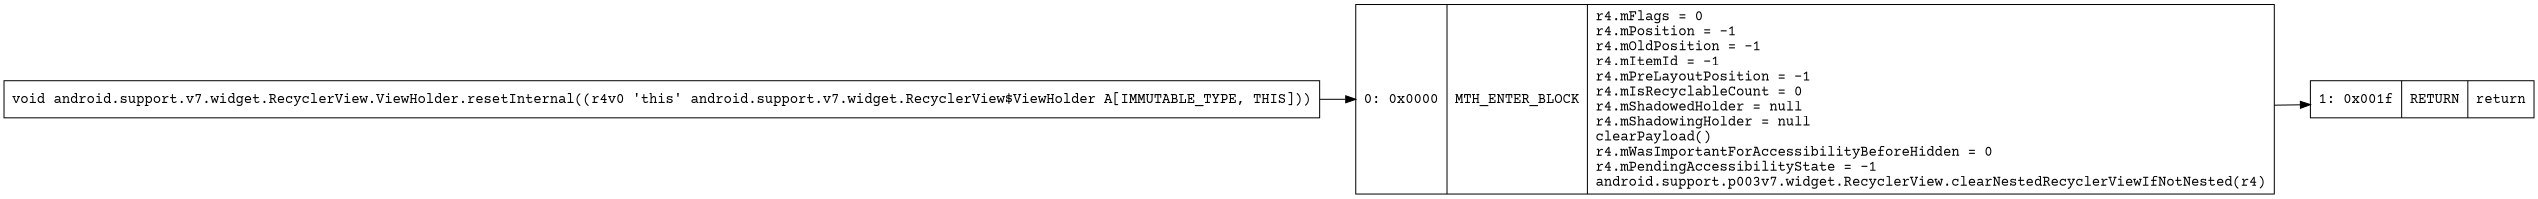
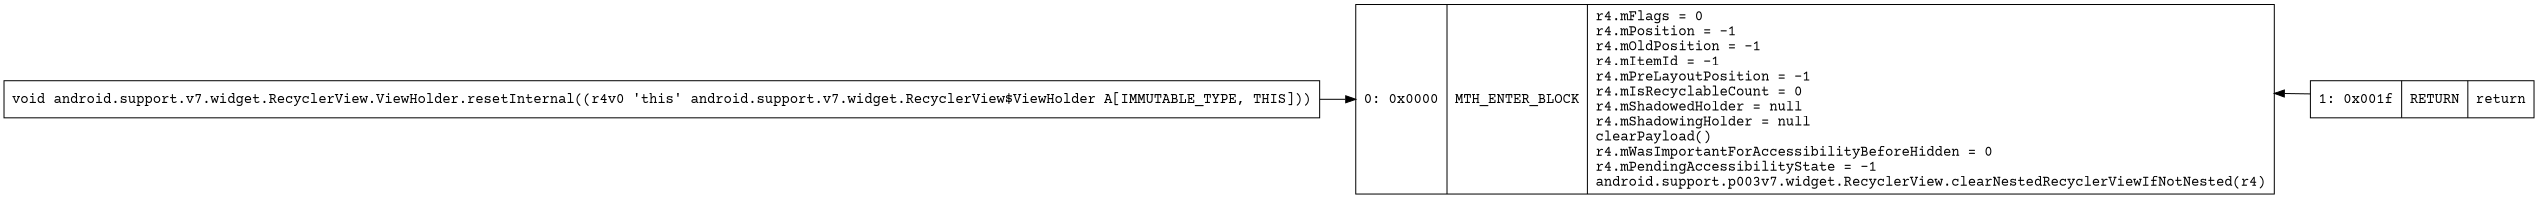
(2287, 105) -> (2297, 94)
